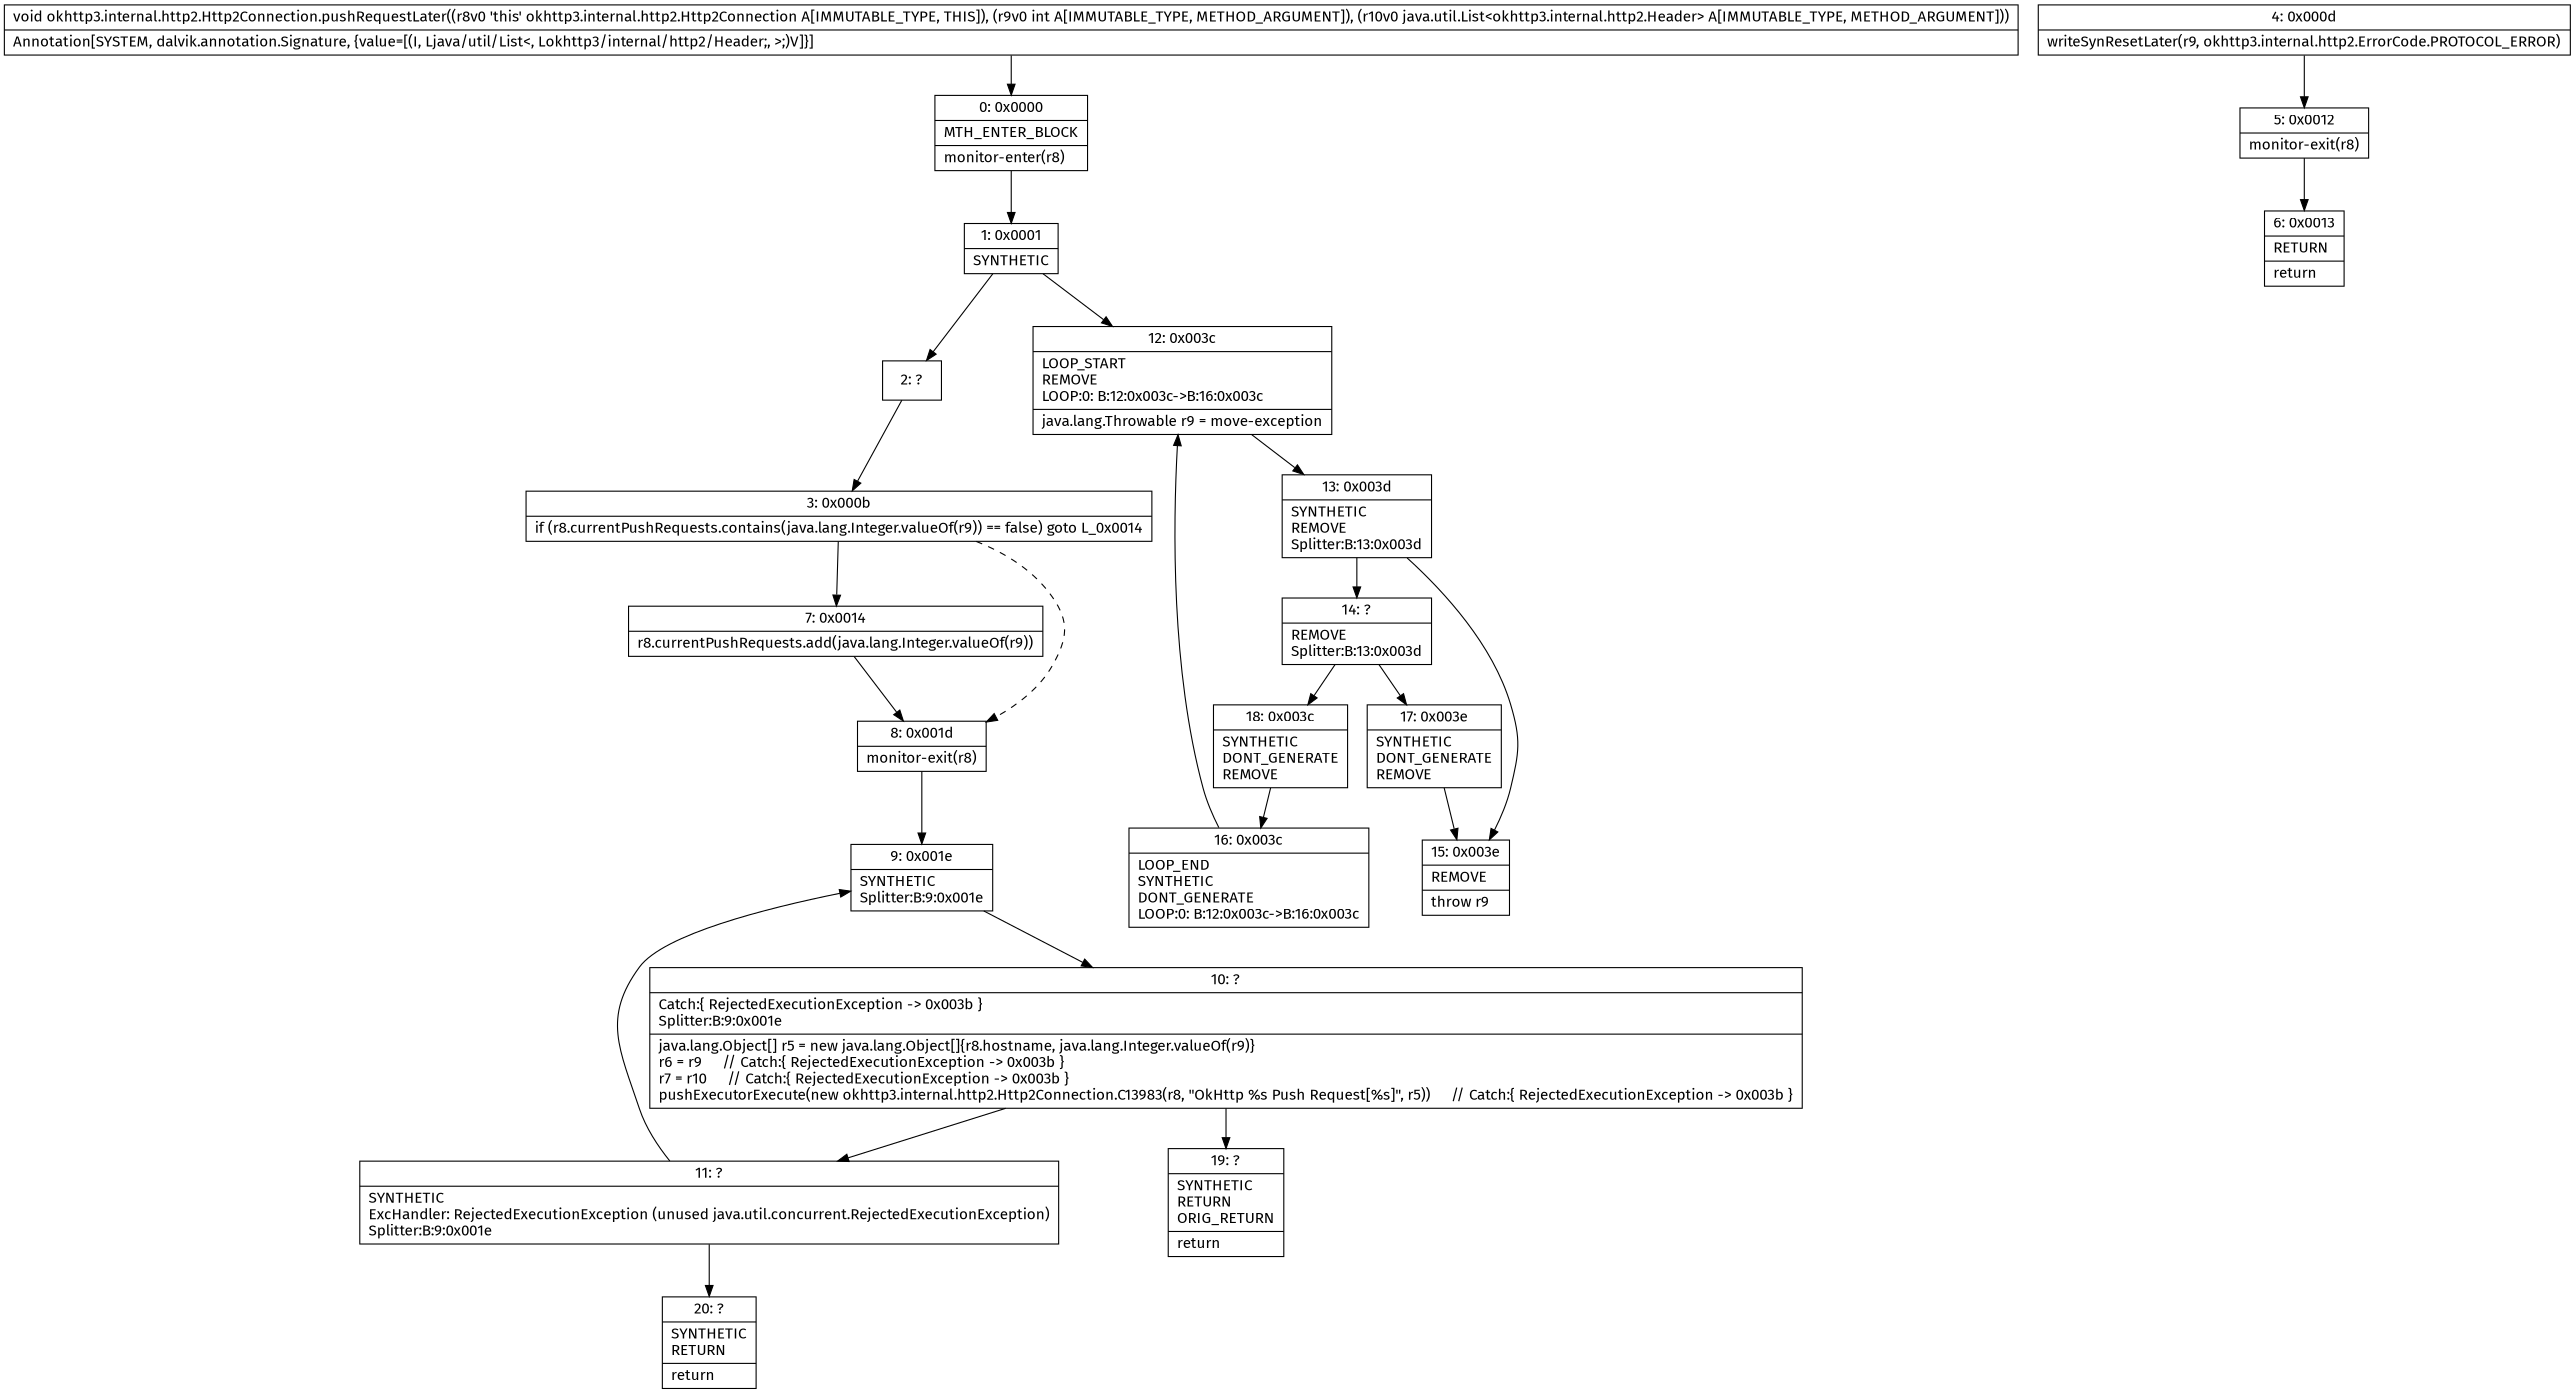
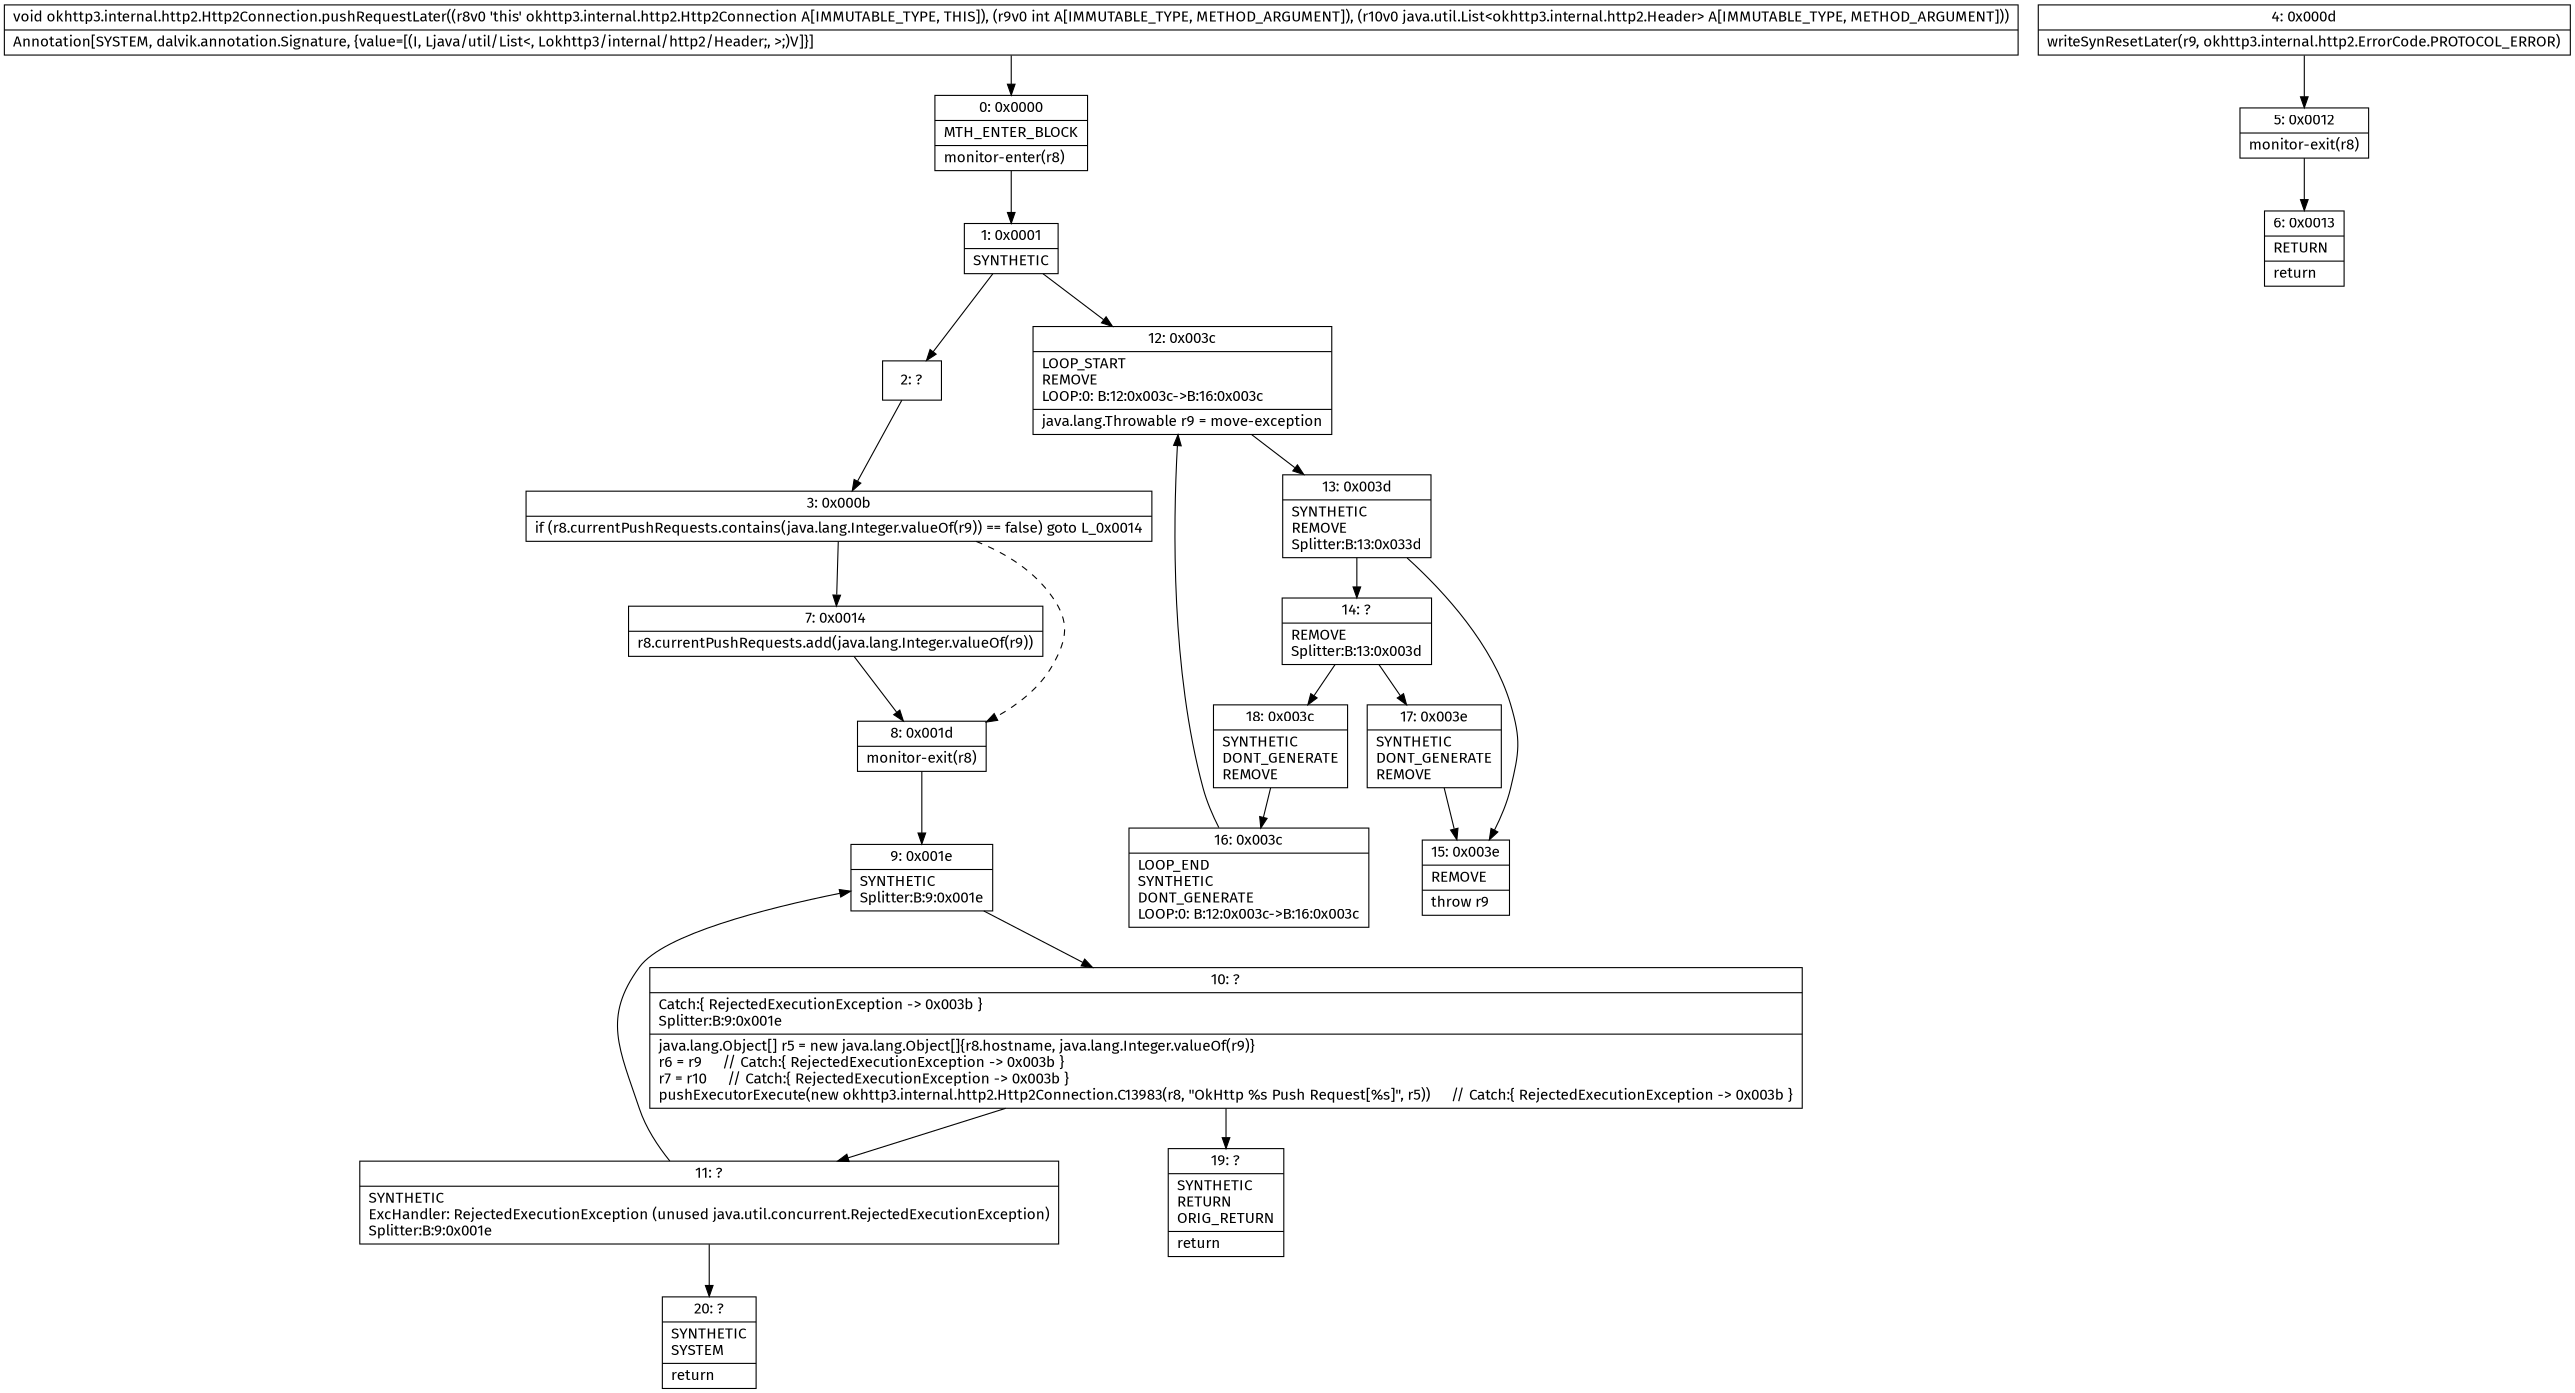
(1357, 545) -> (1357, 545)
(699, 1350) -> (698, 1350)
